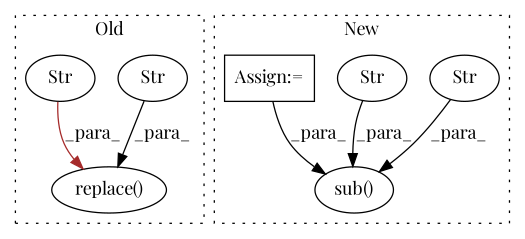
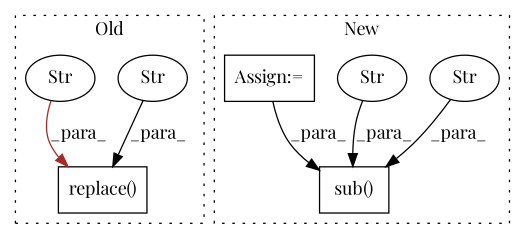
(109, 190) -> (103, 190)
(354, 190) -> (354, 190)
